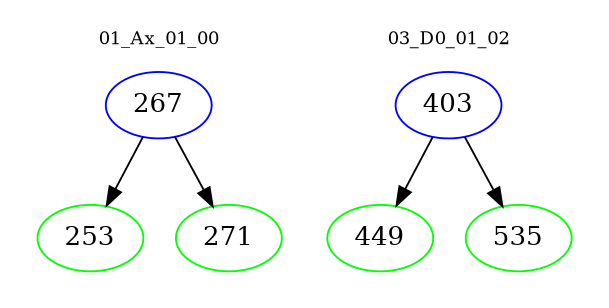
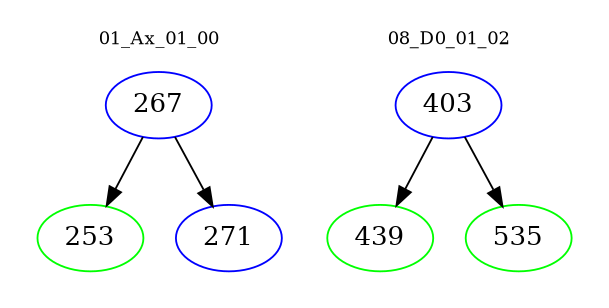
(449, 40) -> (449, 40)
(229, 238) -> (229, 238)
(380, 238) -> (380, 238)
